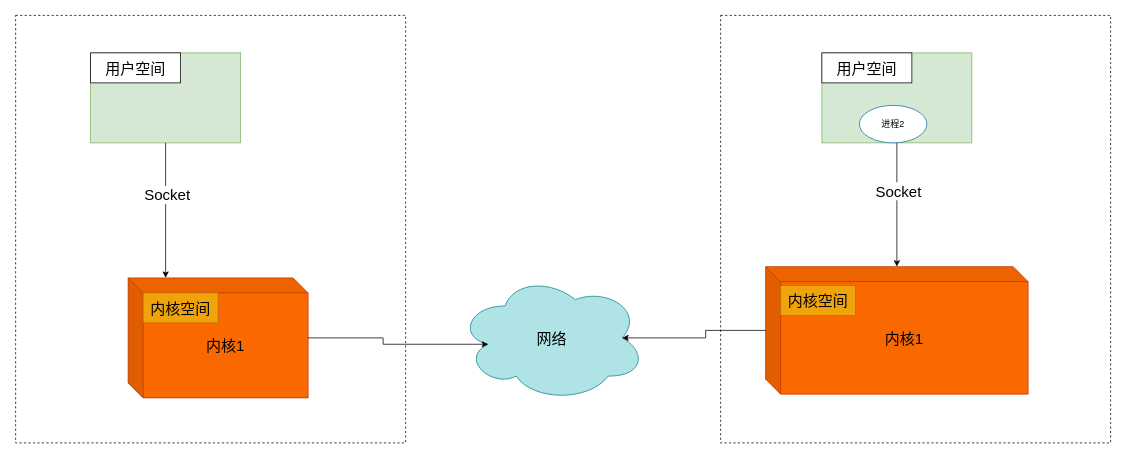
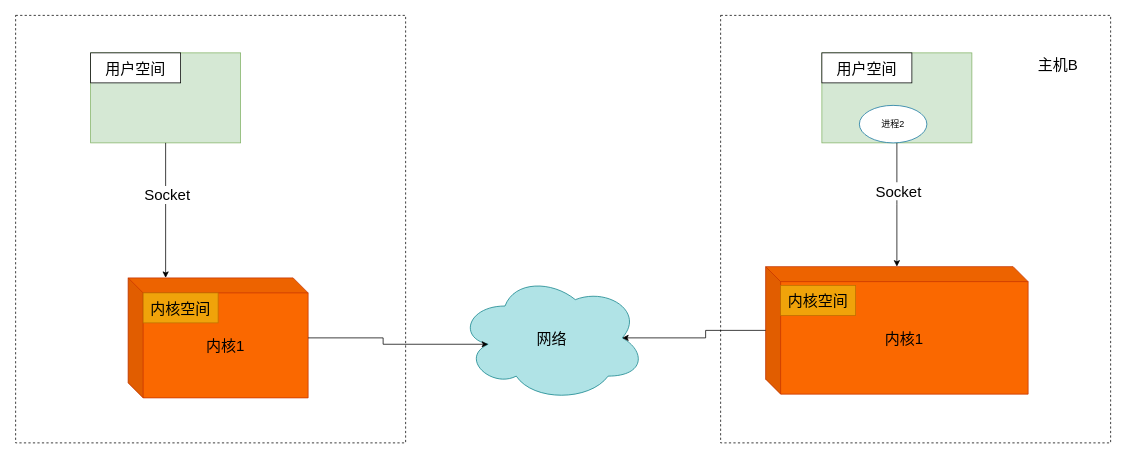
none -> (1058, 64)
